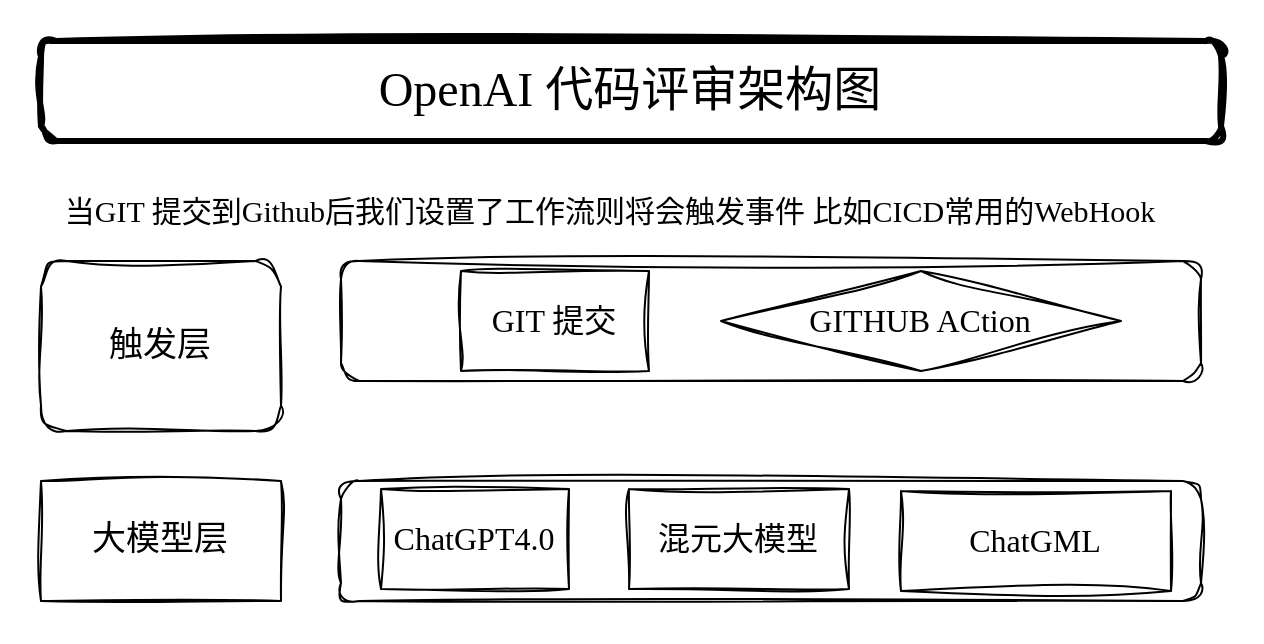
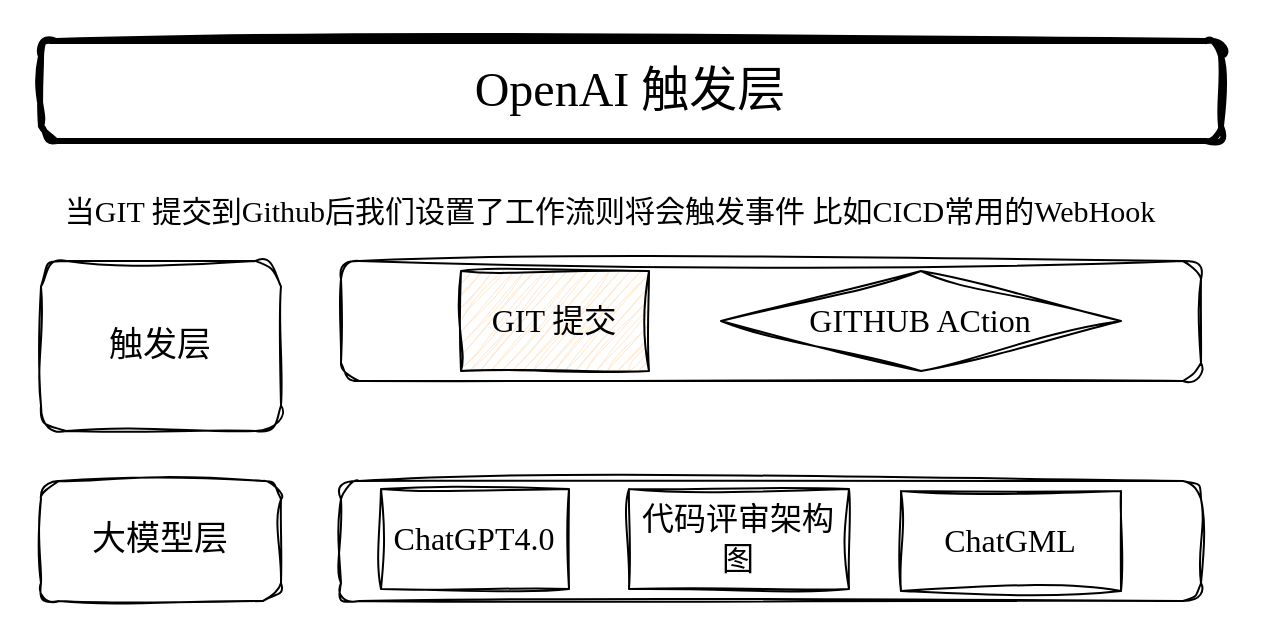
(631, 91) -> (631, 91)
(555, 321) -> (555, 321)
(739, 539) -> (739, 539)
(161, 541) -> (161, 541)
(1036, 541) -> (1011, 541)
